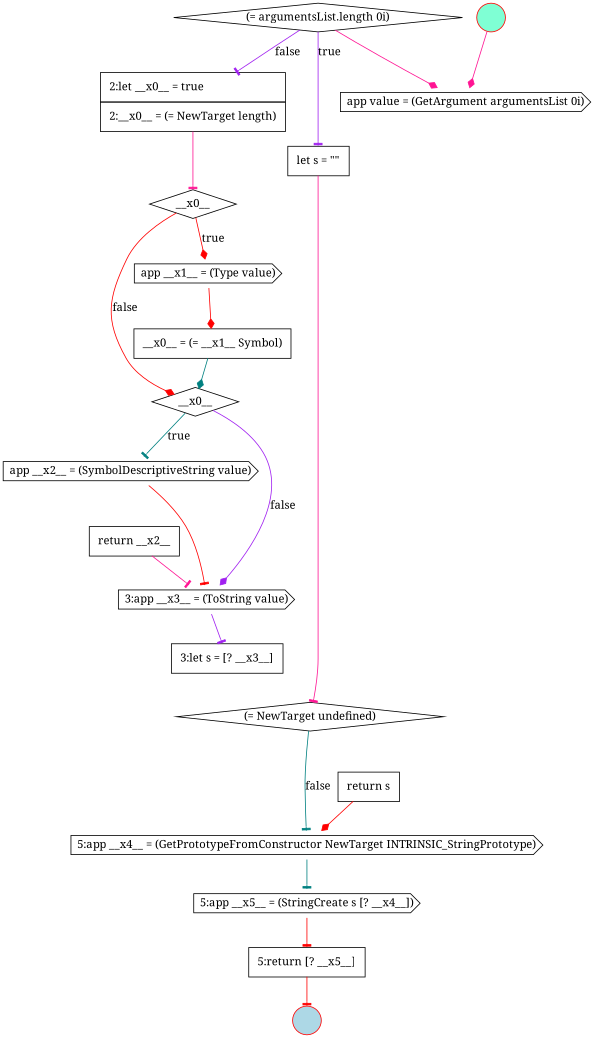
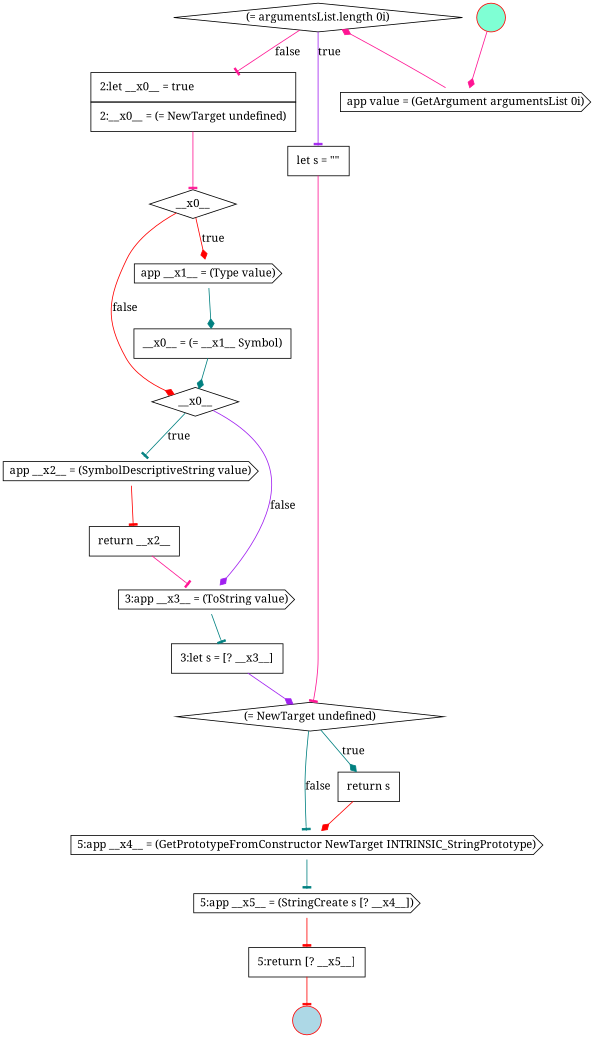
(269, 50) -> (269, 50)
(382, 57) -> (398, 60)
(193, 116) -> (193, 116)
(210, 303) -> (210, 303)
(186, 527) -> (132, 504)
(216, 627) -> (216, 627)
none -> (266, 686)
none -> (335, 747)
